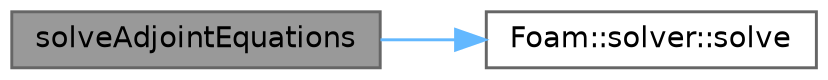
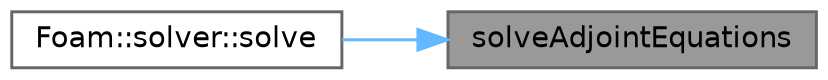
(418, 40) -> (380, 40)
